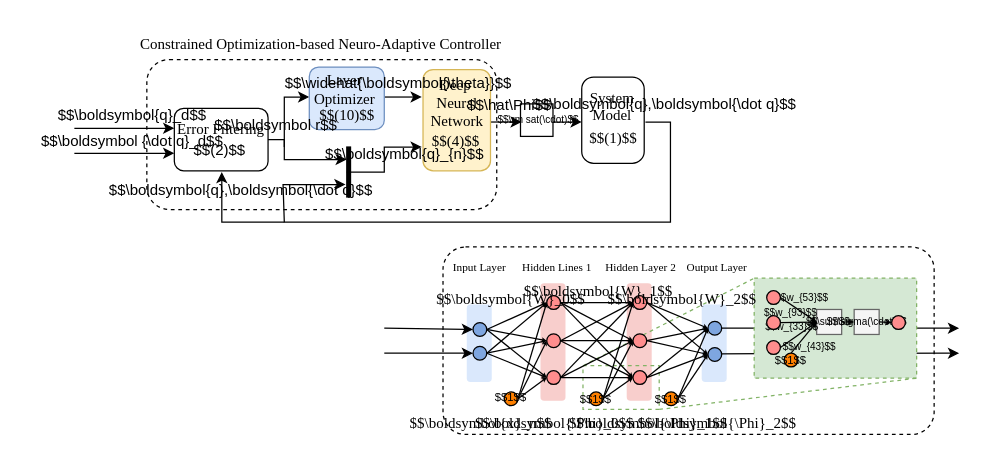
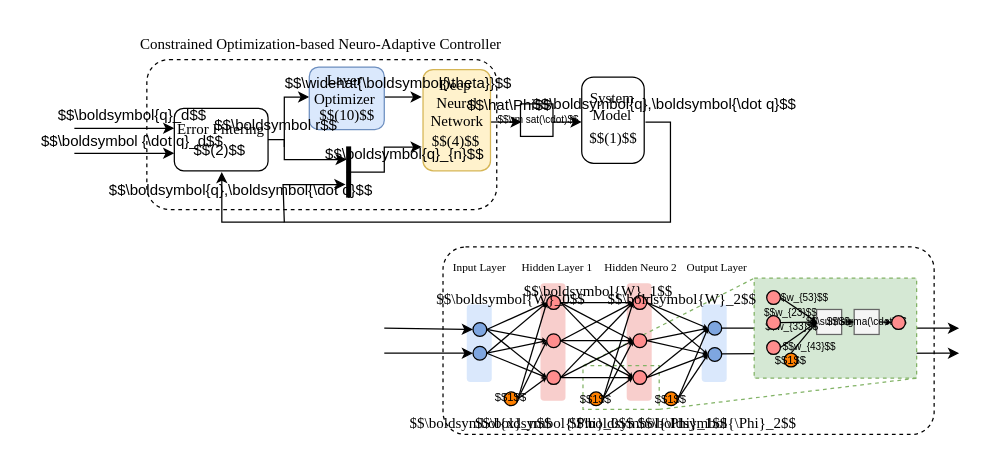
(558, 268) -> (558, 268)
(641, 268) -> (641, 268)
(791, 313) -> (791, 313)
